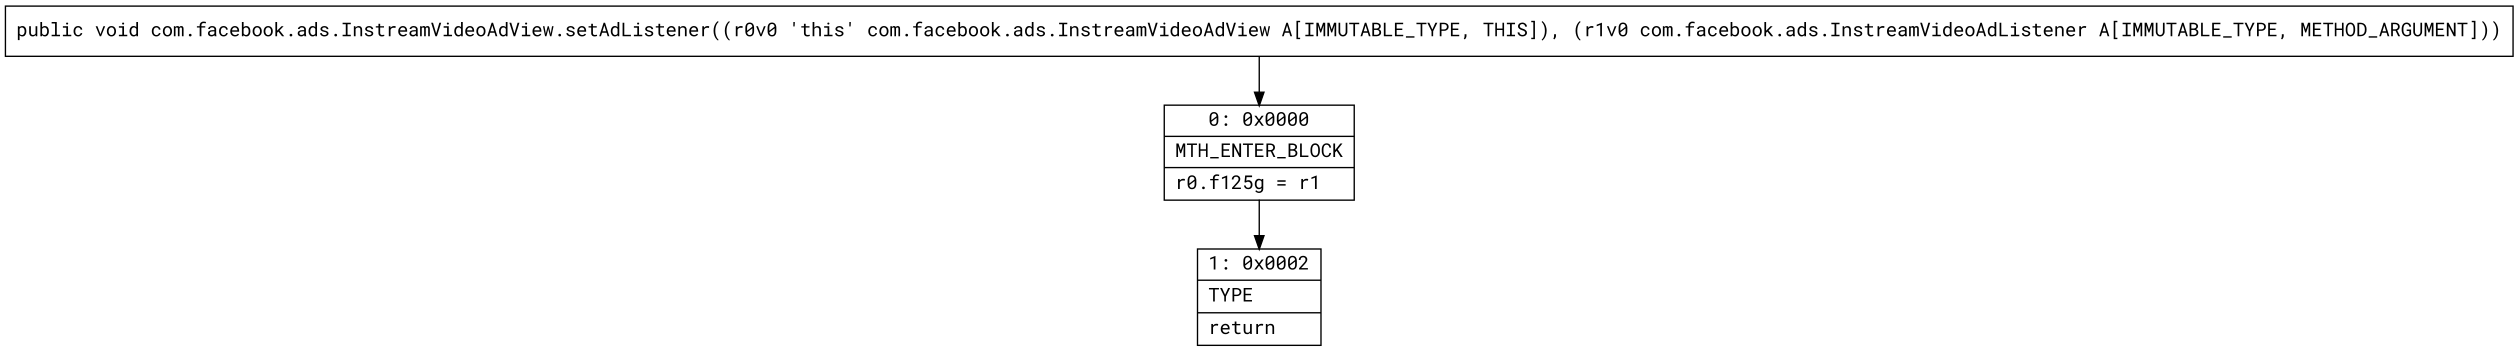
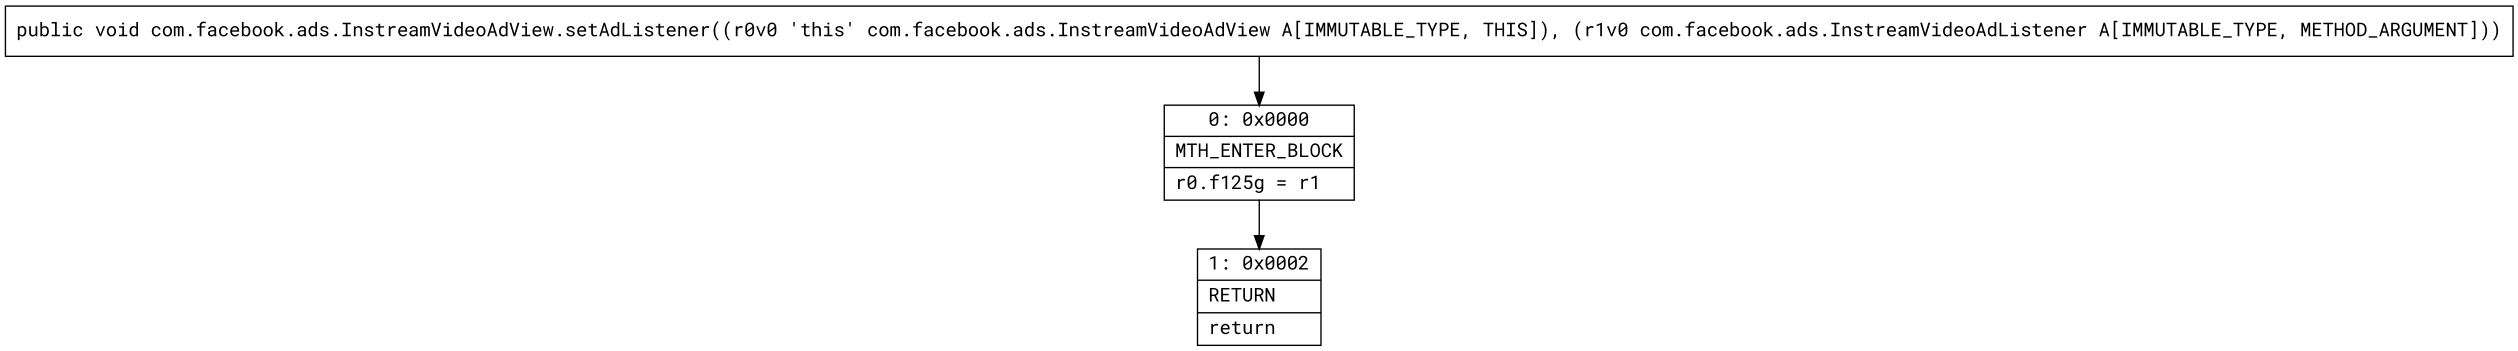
(1231, 296) -> (1242, 296)
